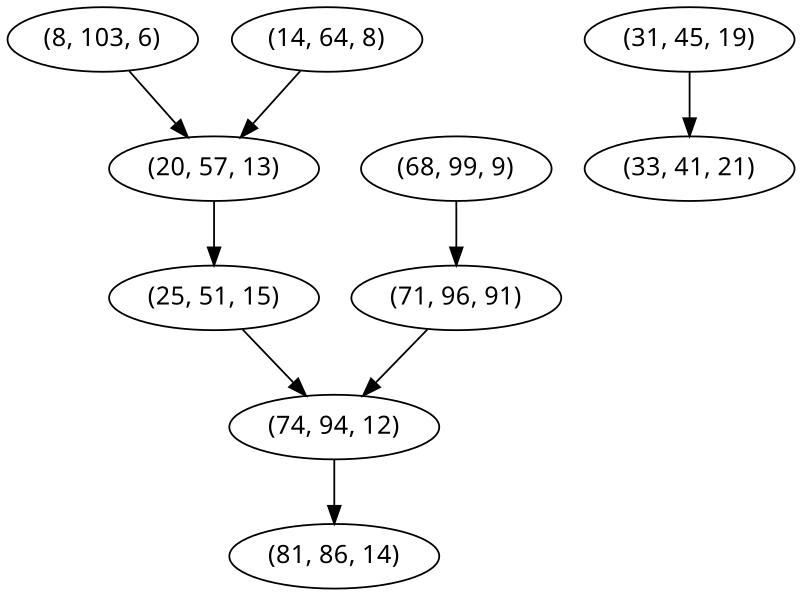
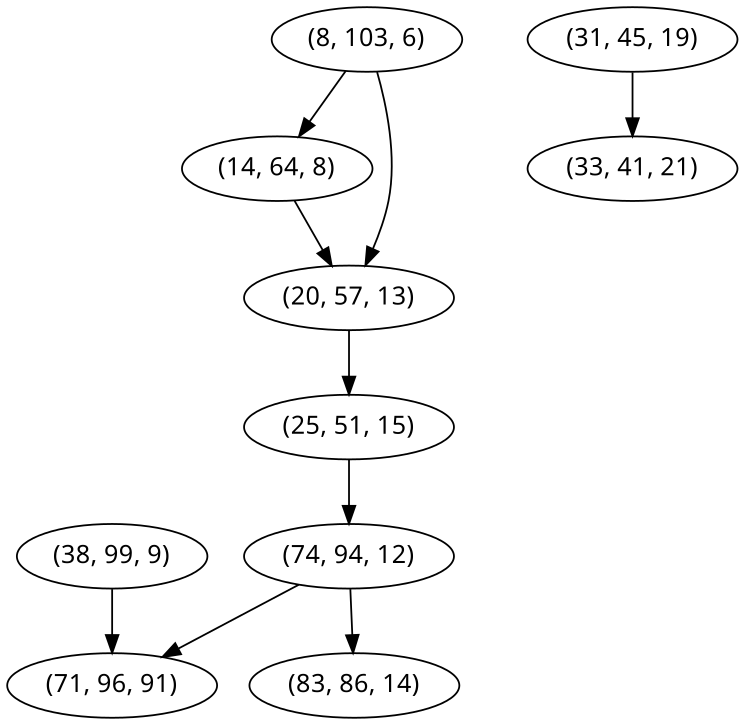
none -> (328, 96)
(456, 169) -> (112, 556)
(402, 356) -> (239, 617)
(334, 556) -> (354, 685)
